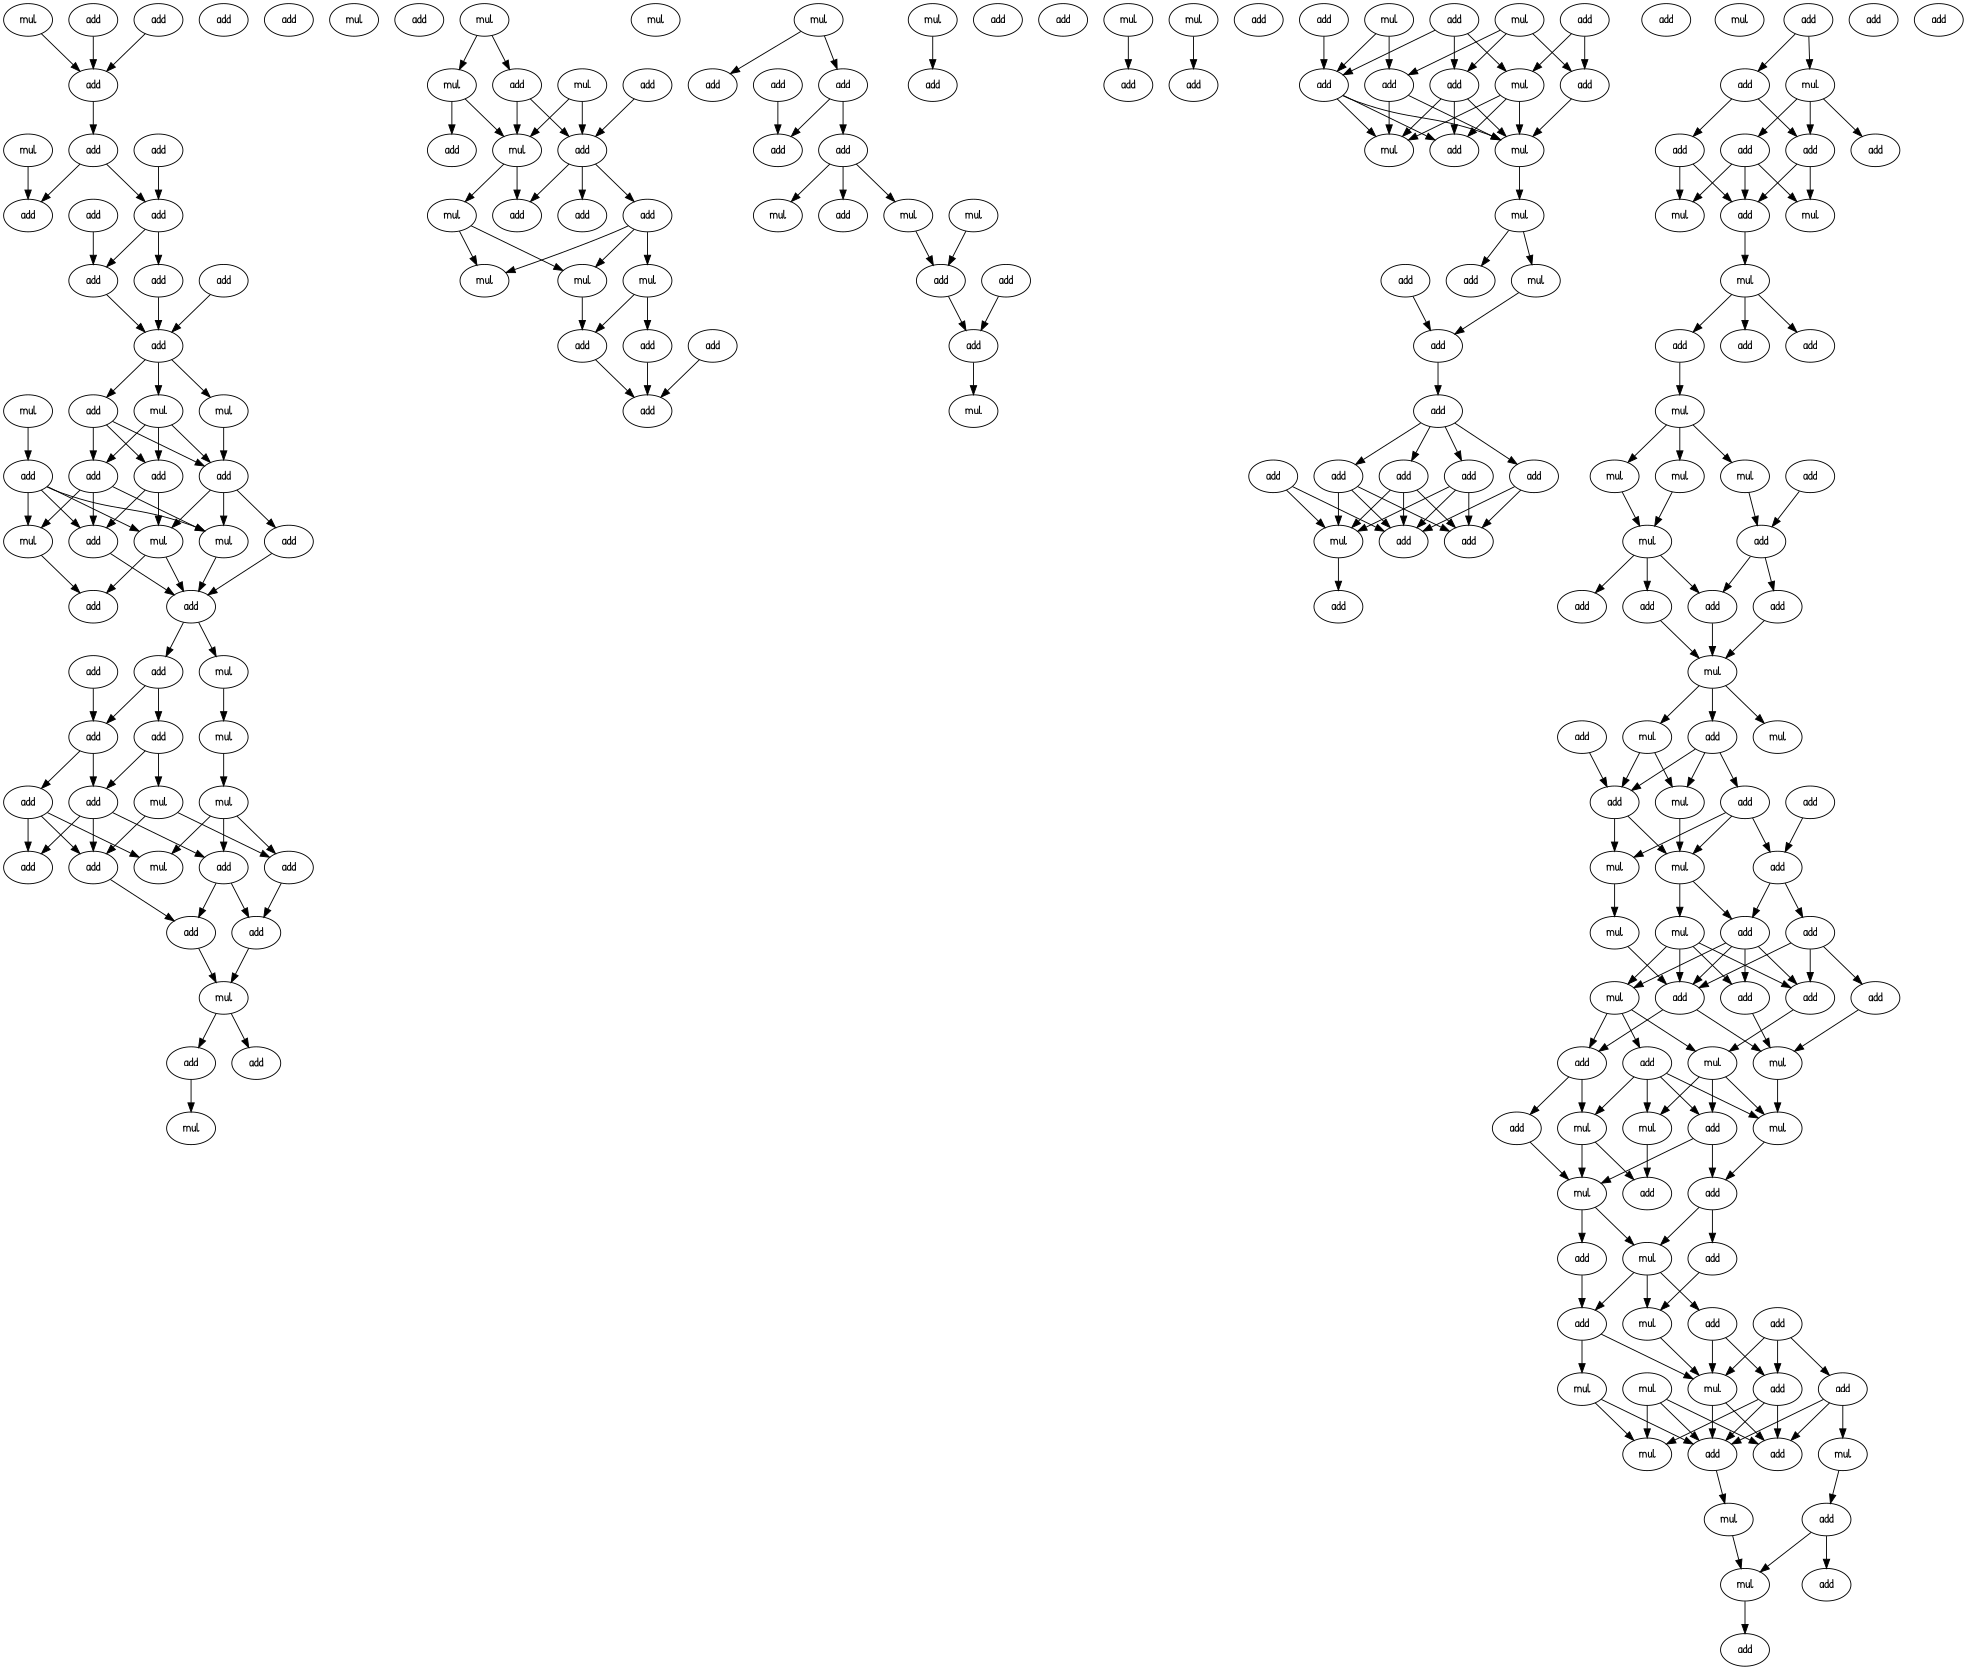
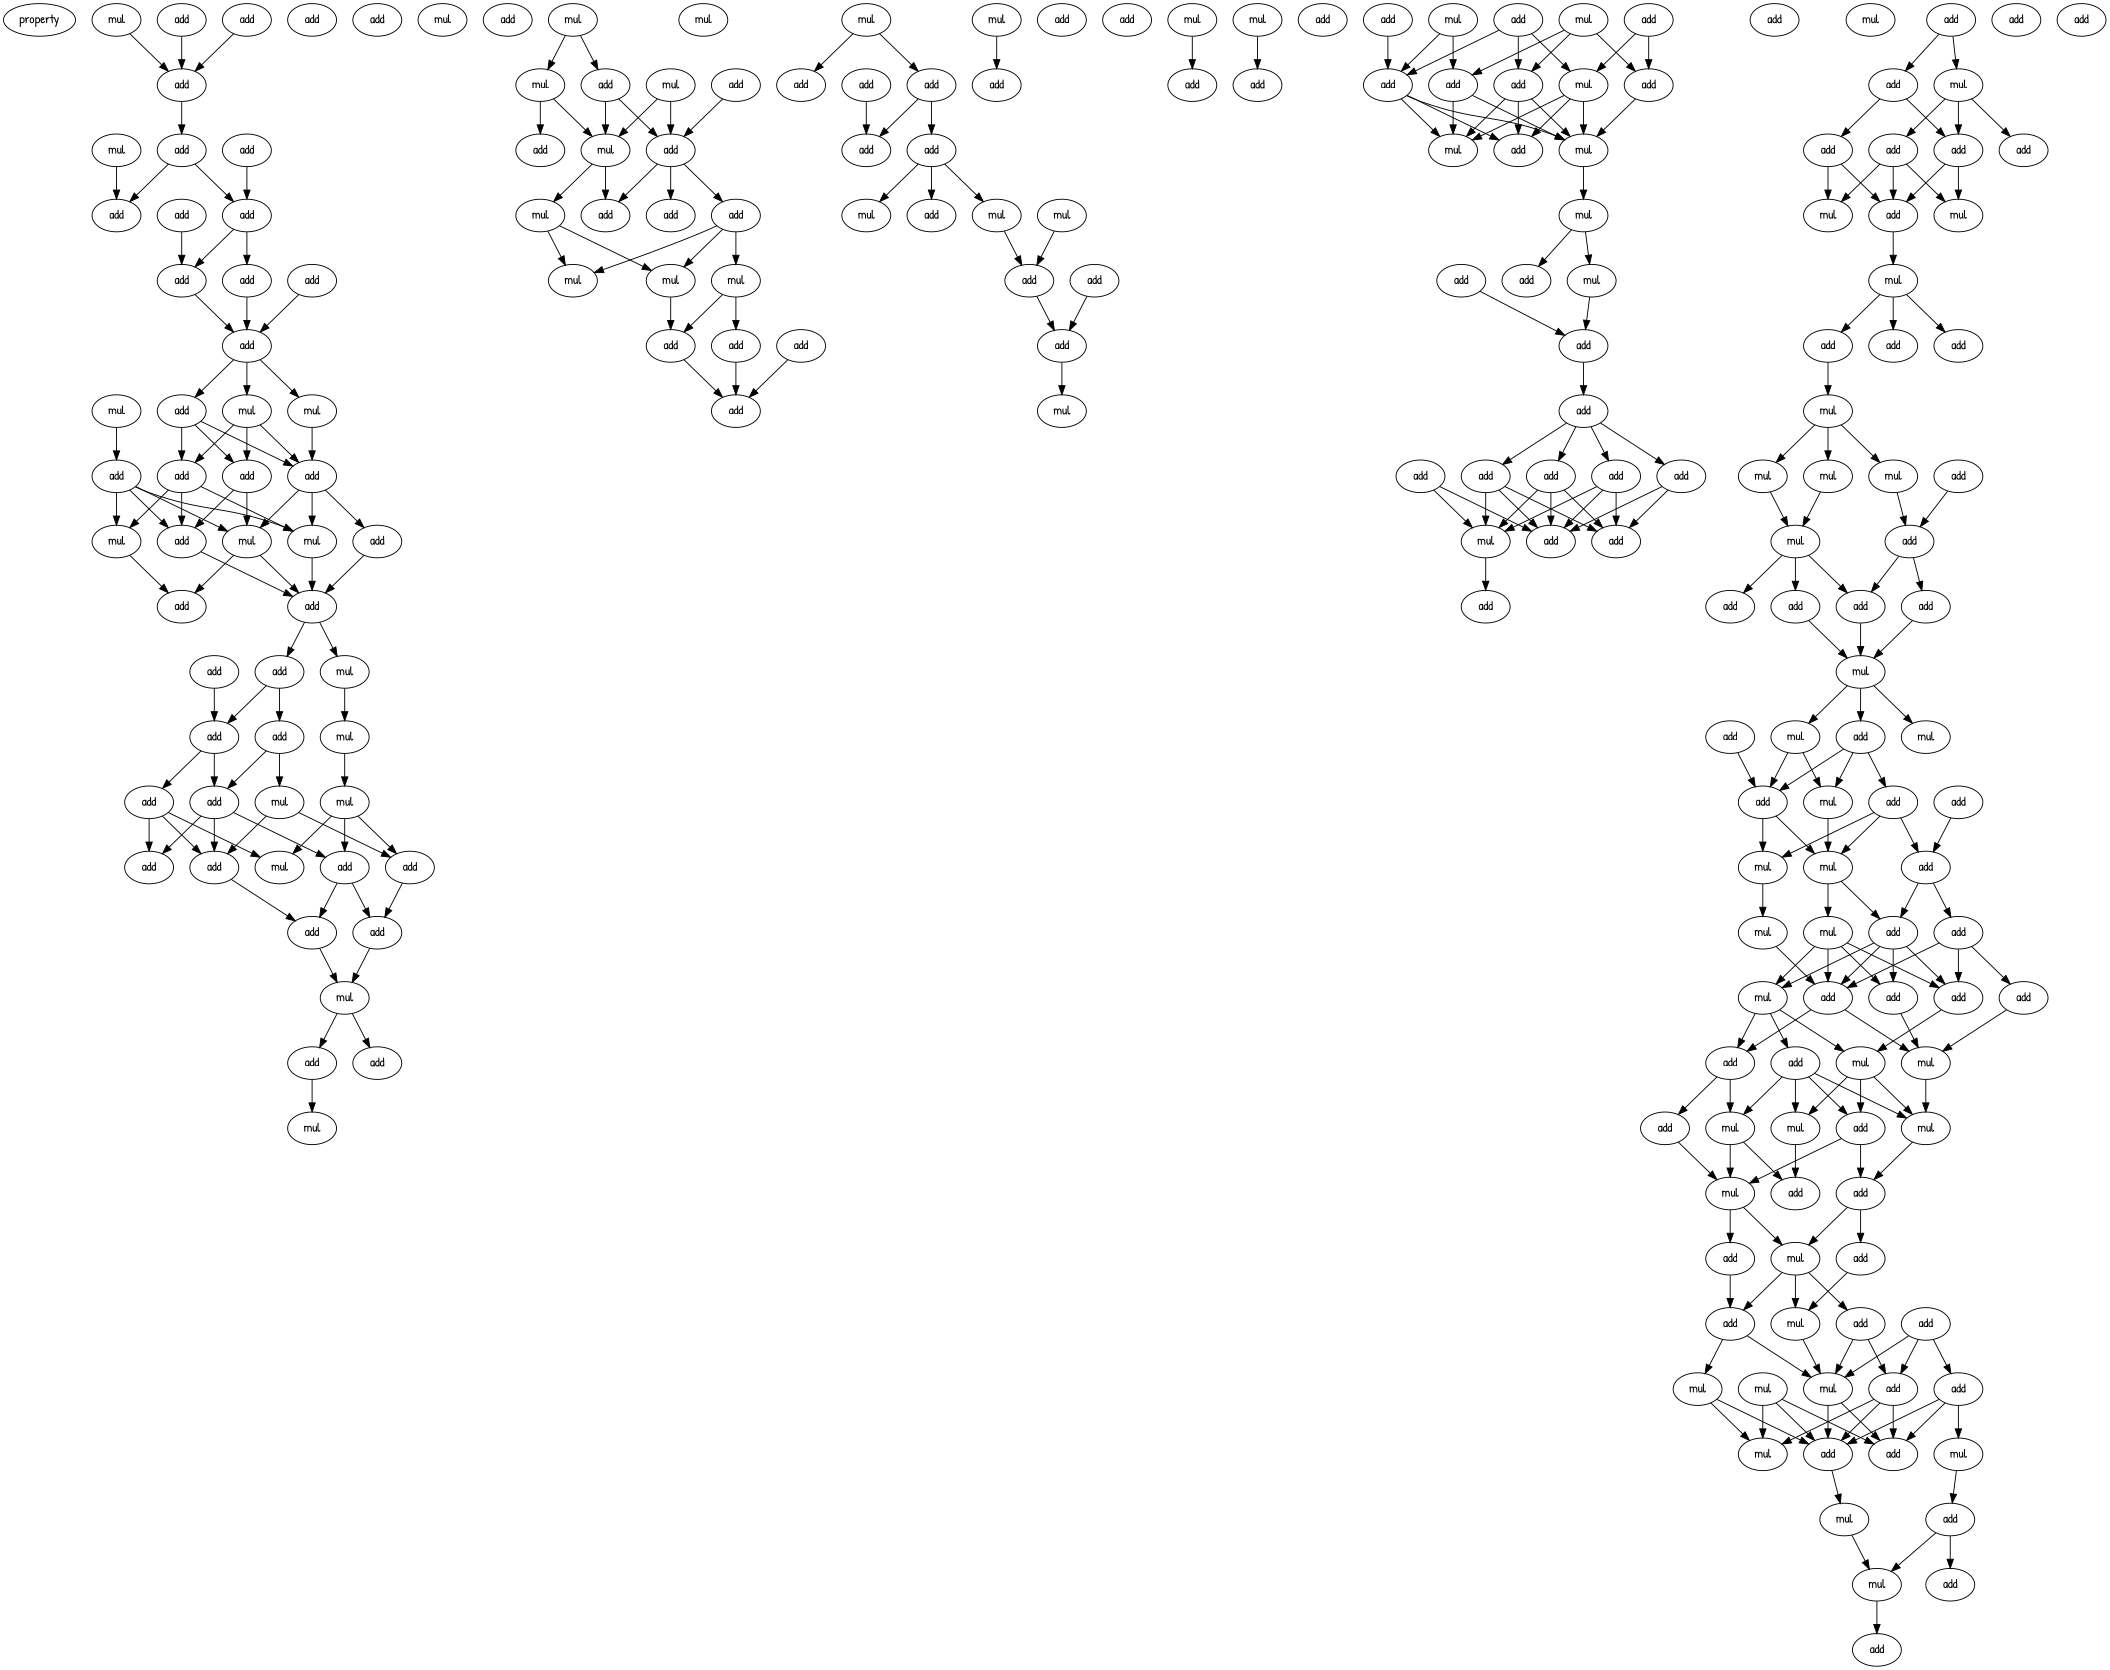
none -> (40, 20)
